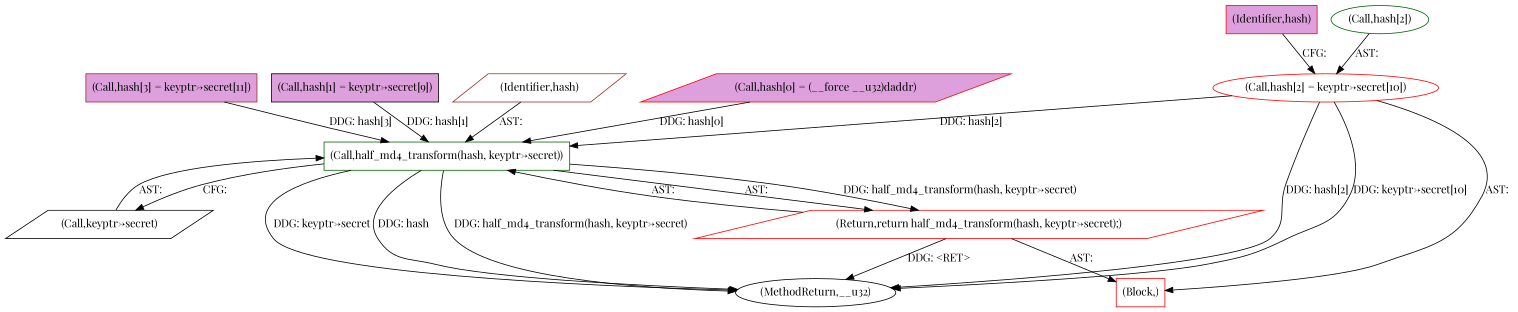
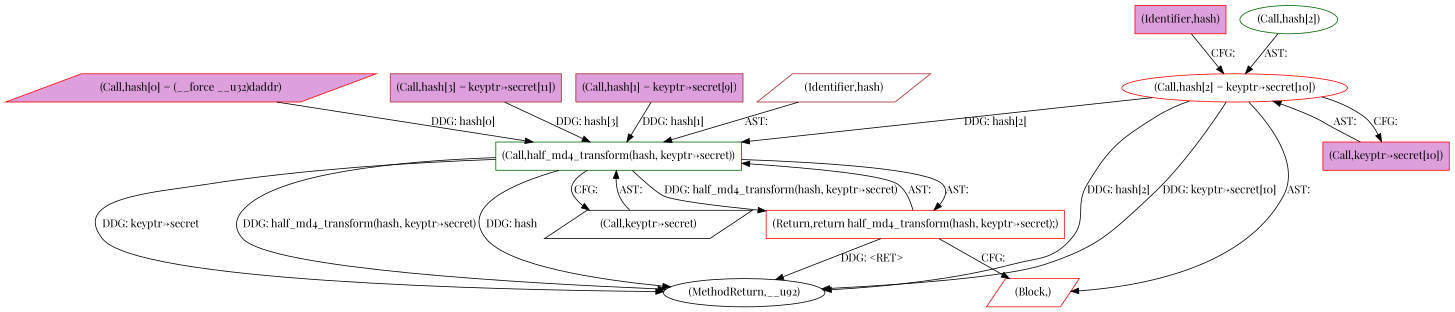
(355, 88) -> (659, 88)
none -> (1386, 156)
(979, 224) -> (915, 224)
(1083, 259) -> (995, 259)
(816, 293) -> (744, 293)
(1141, 293) -> (1033, 293)
